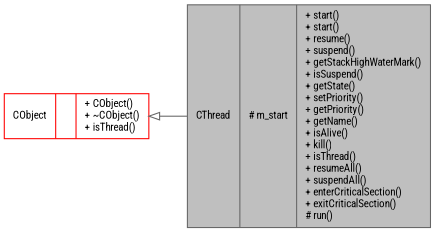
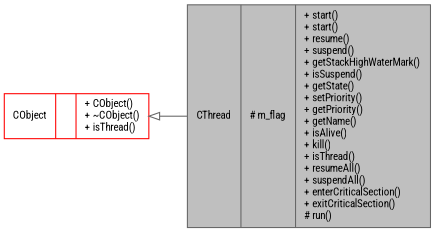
(268, 116) -> (268, 116)
